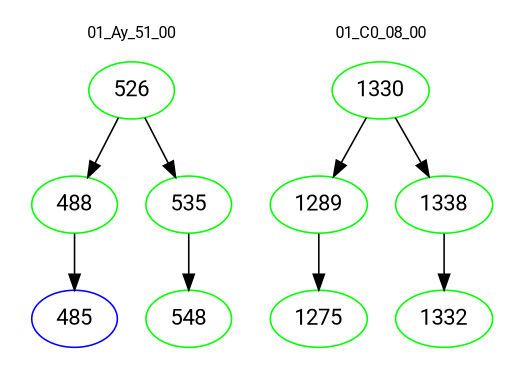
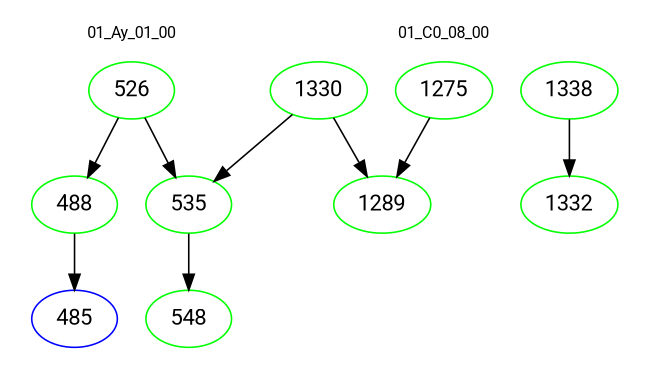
(132, 34) -> (132, 34)
(408, 140) -> (268, 136)
(319, 254) -> (417, 140)
